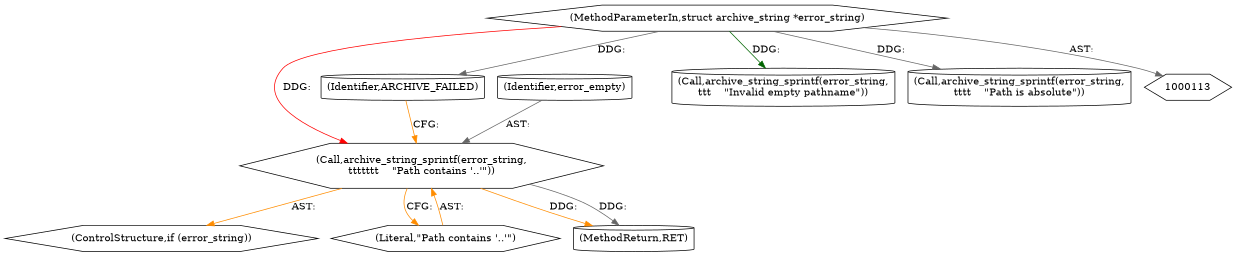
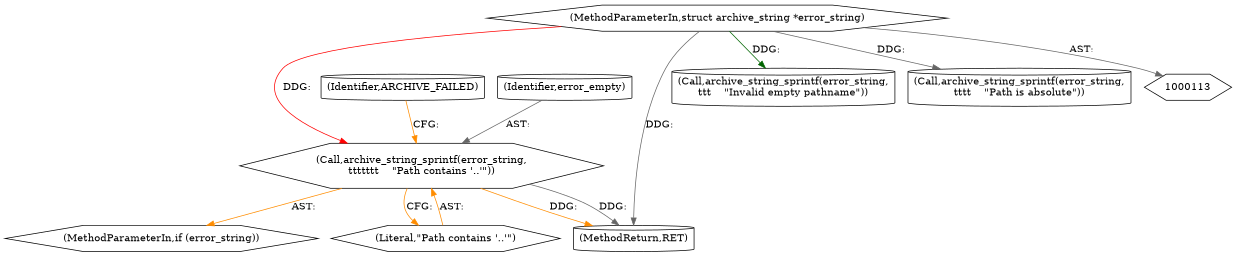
(563, 52) -> (647, 117)
(162, 238) -> (162, 238)
